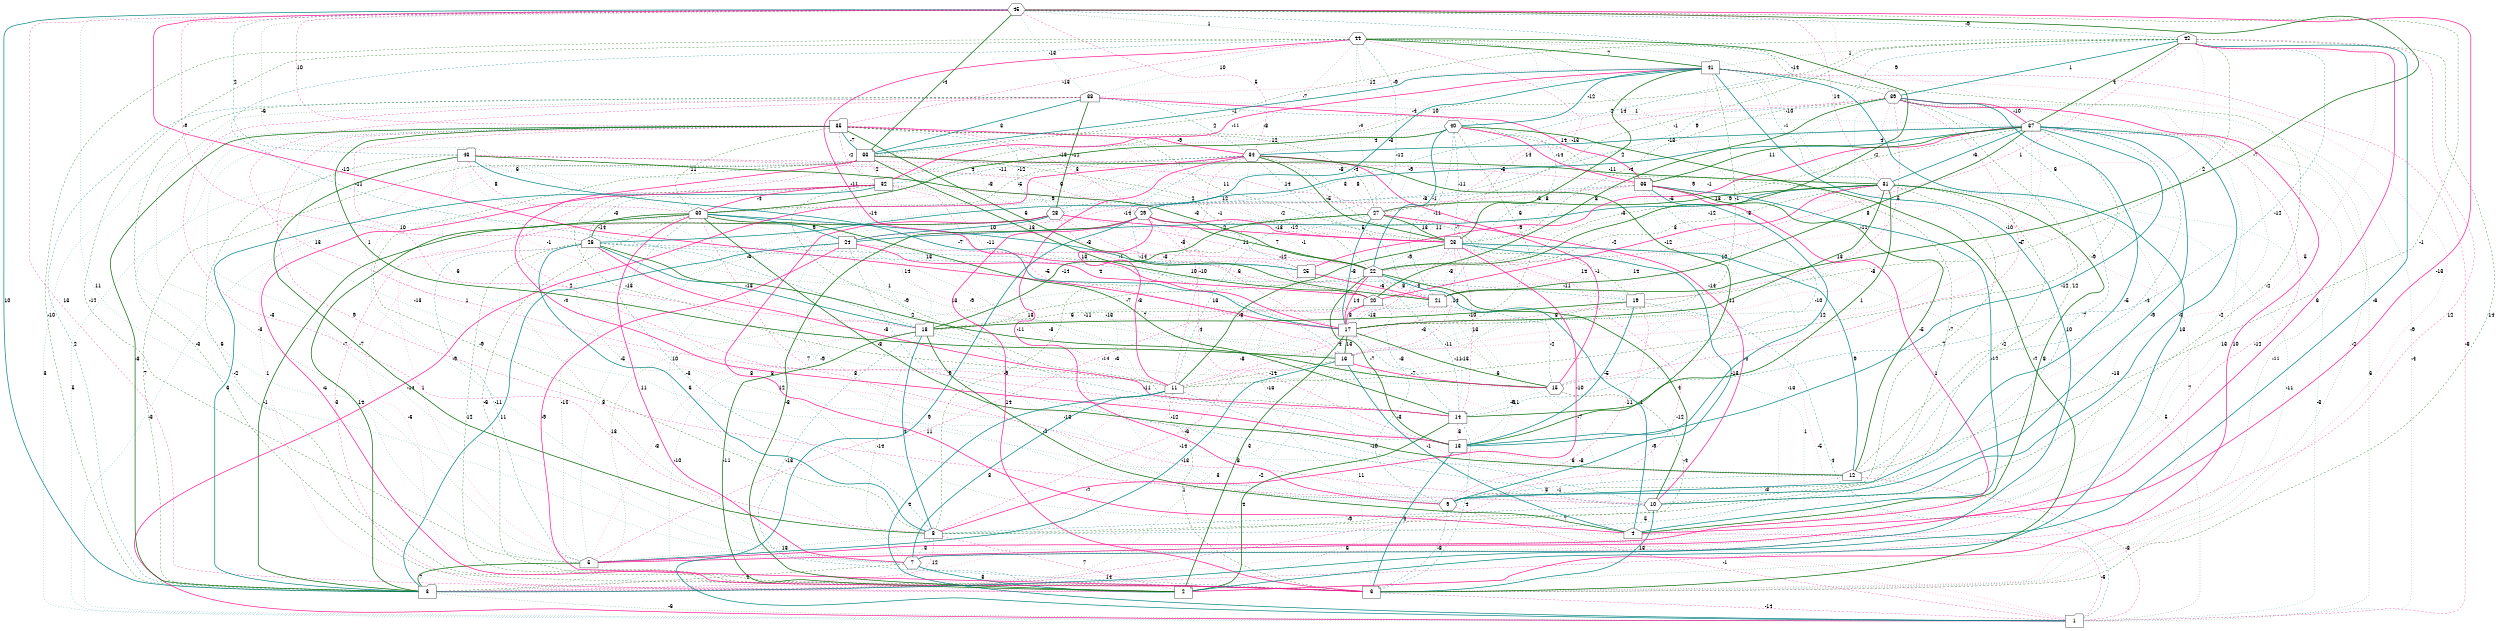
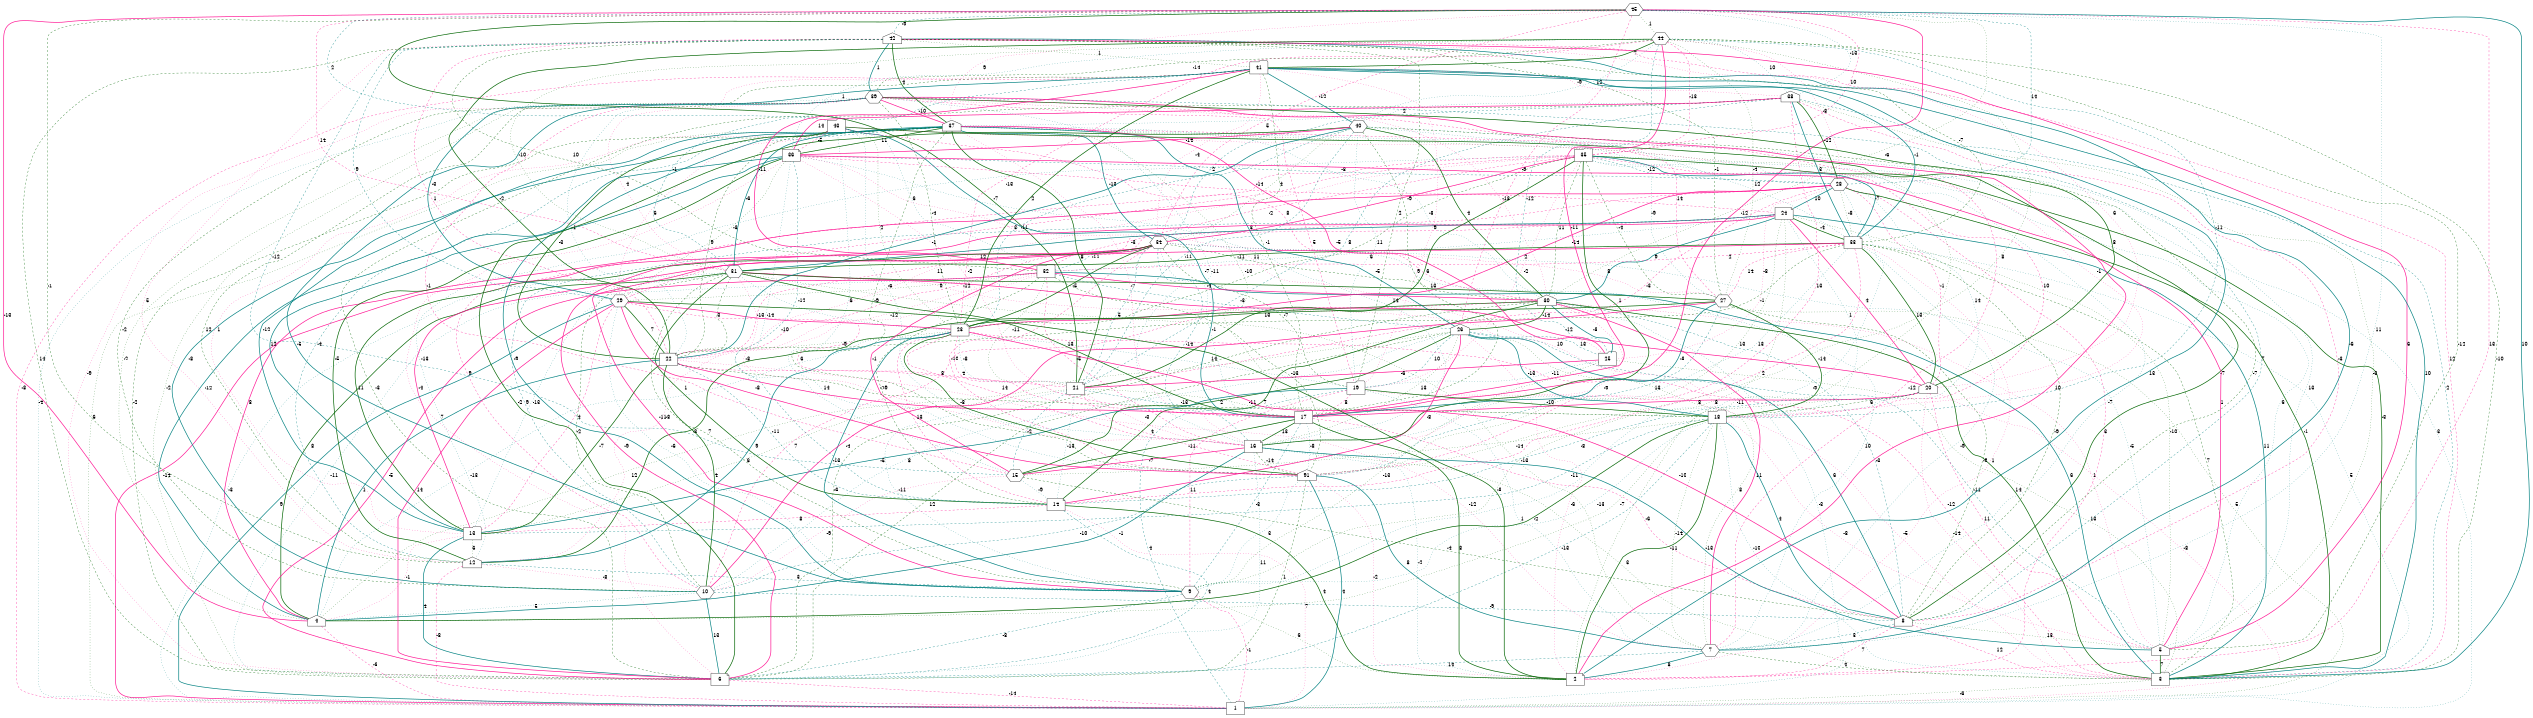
(941, 82) -> (1819, 230)
(858, 166) -> (691, 175)
(1373, 272) -> (669, 359)
(1174, 388) -> (1307, 476)
